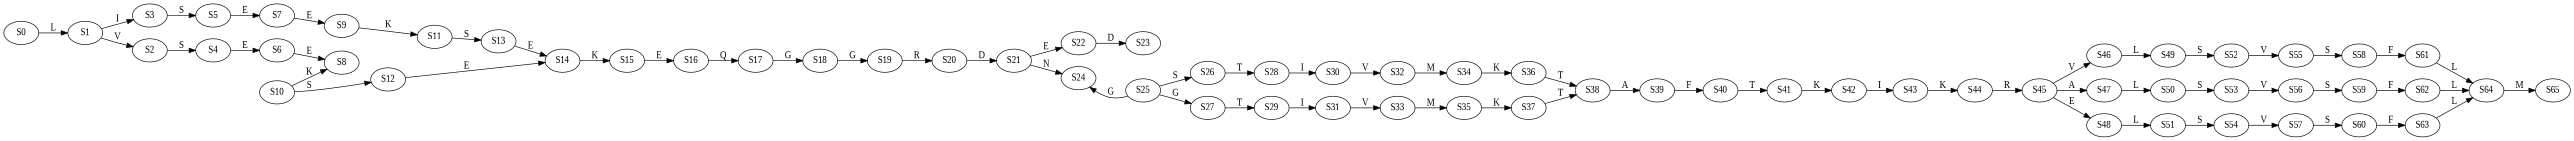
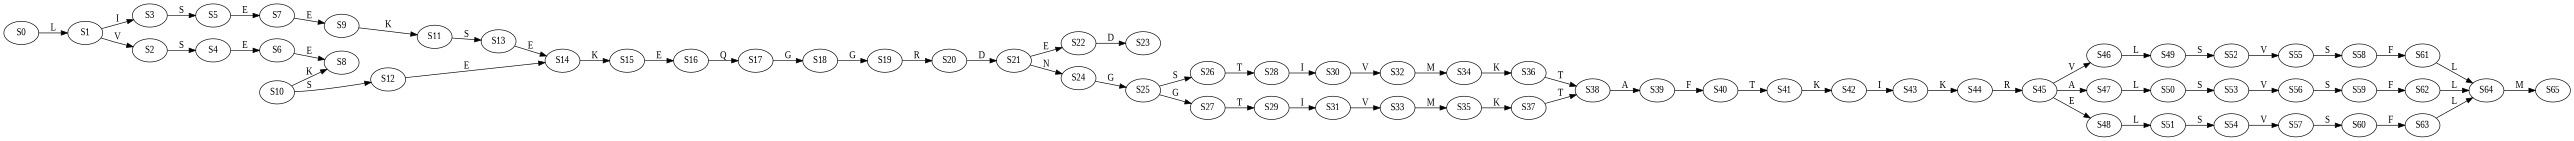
(1111, 98) -> (1108, 84)
